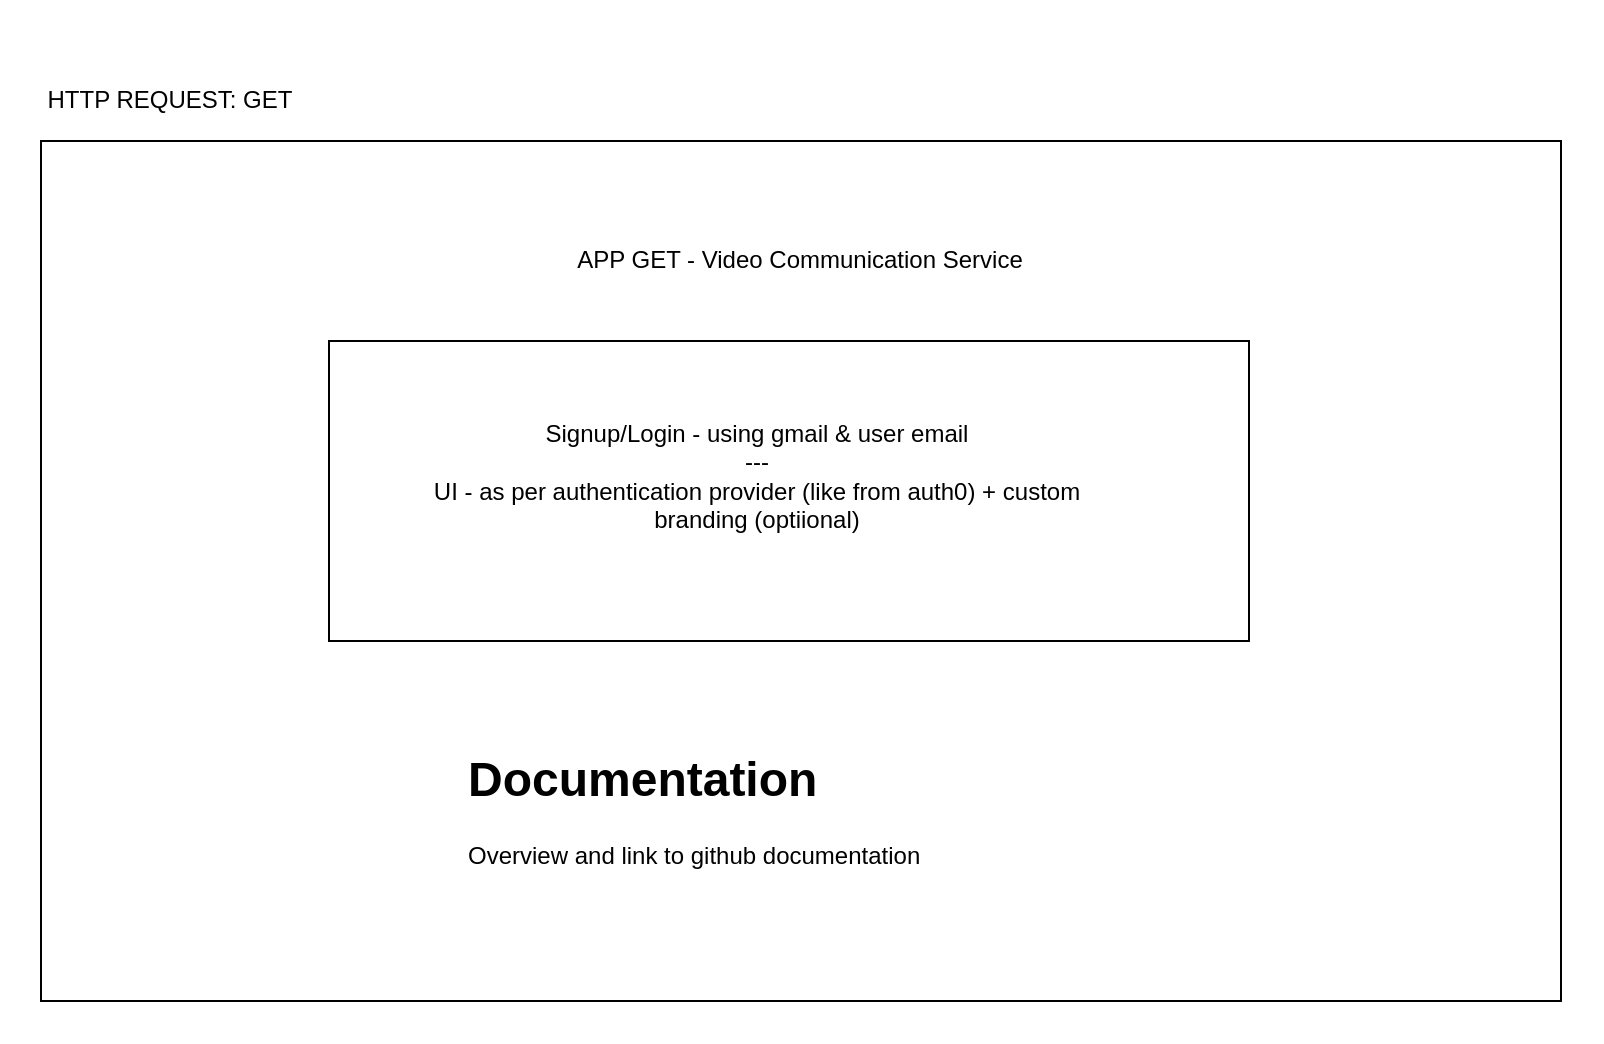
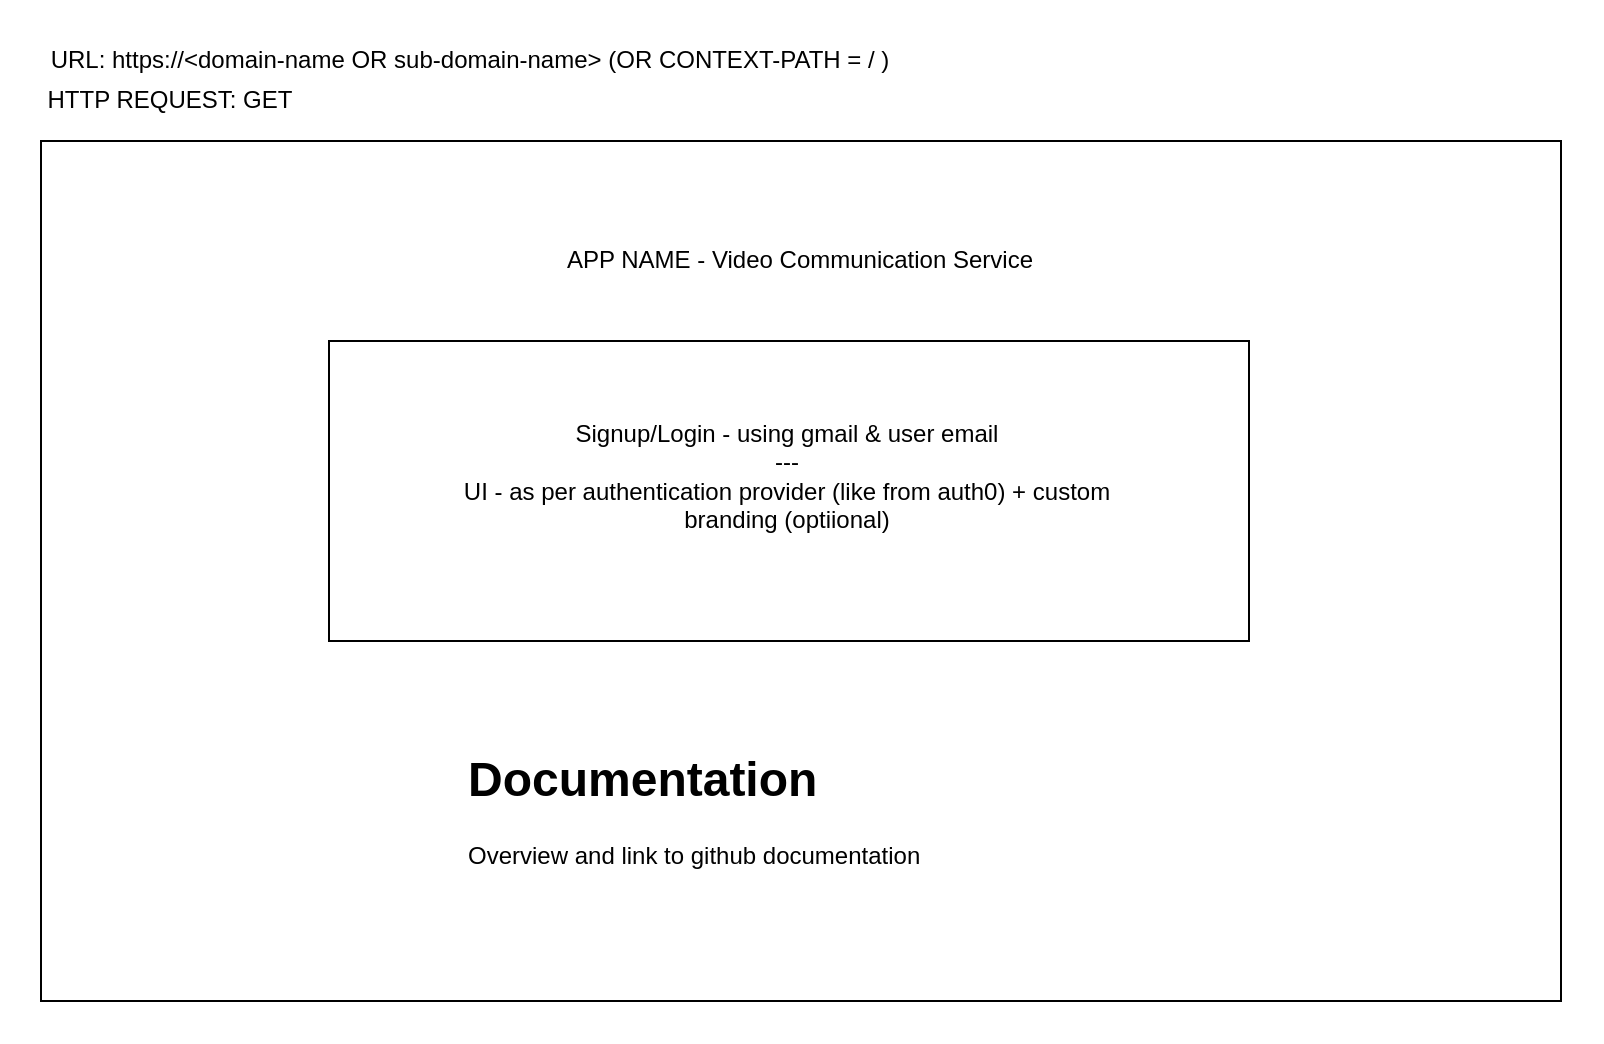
none -> (471, 61)
(801, 261) -> (801, 261)
(758, 476) -> (788, 476)
